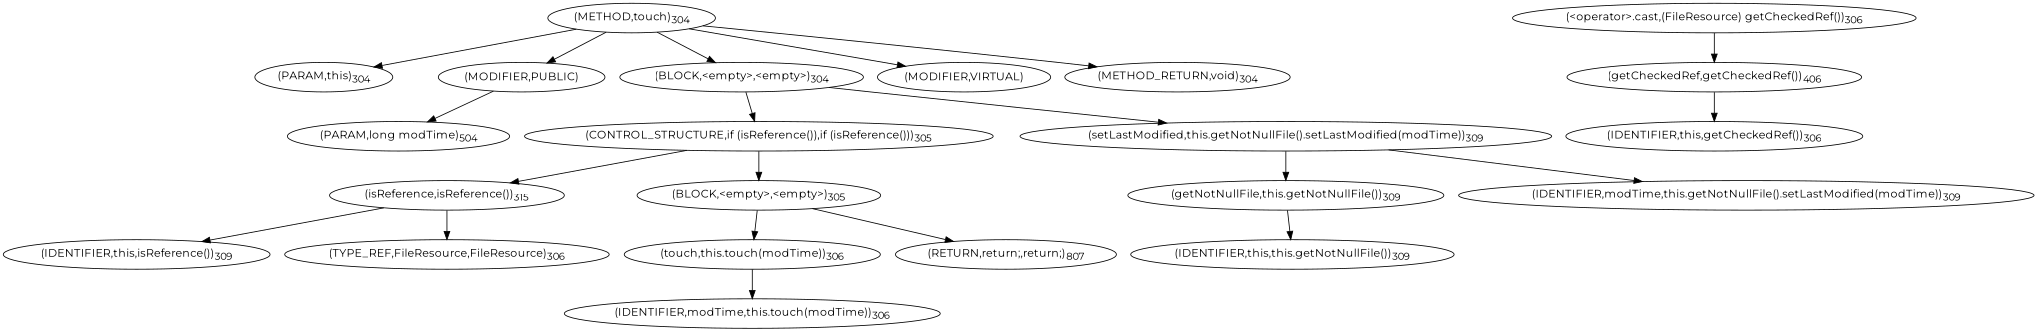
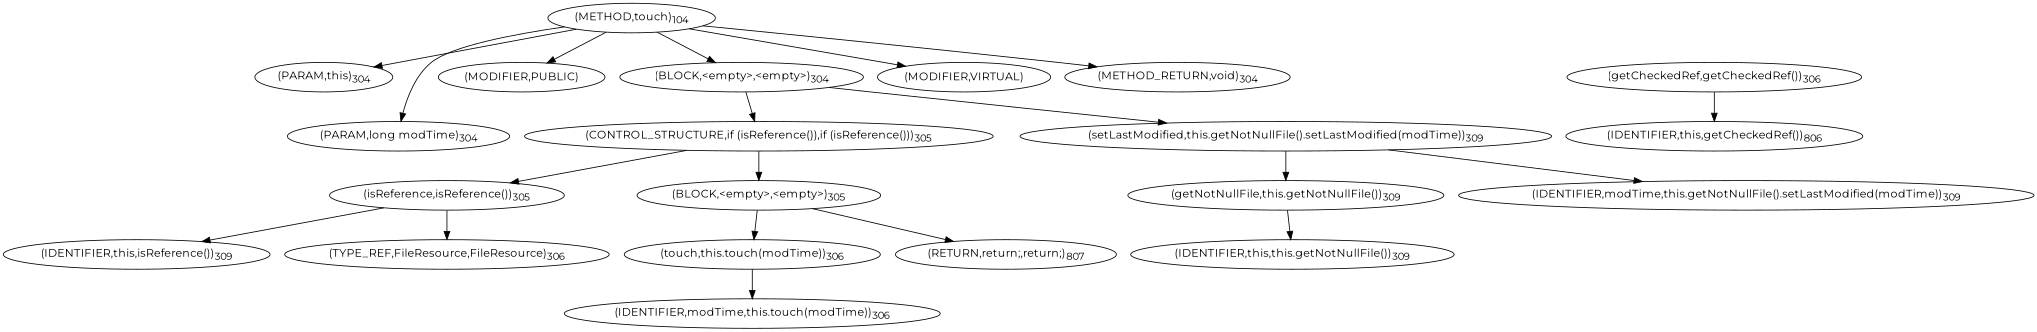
(680, 17) -> (680, 17)
(1714, 18) -> none
(1812, 76) -> (1812, 76)
(464, 105) -> (496, 39)
(468, 135) -> (468, 135)
(1813, 135) -> (1813, 135)
(522, 194) -> (522, 194)
